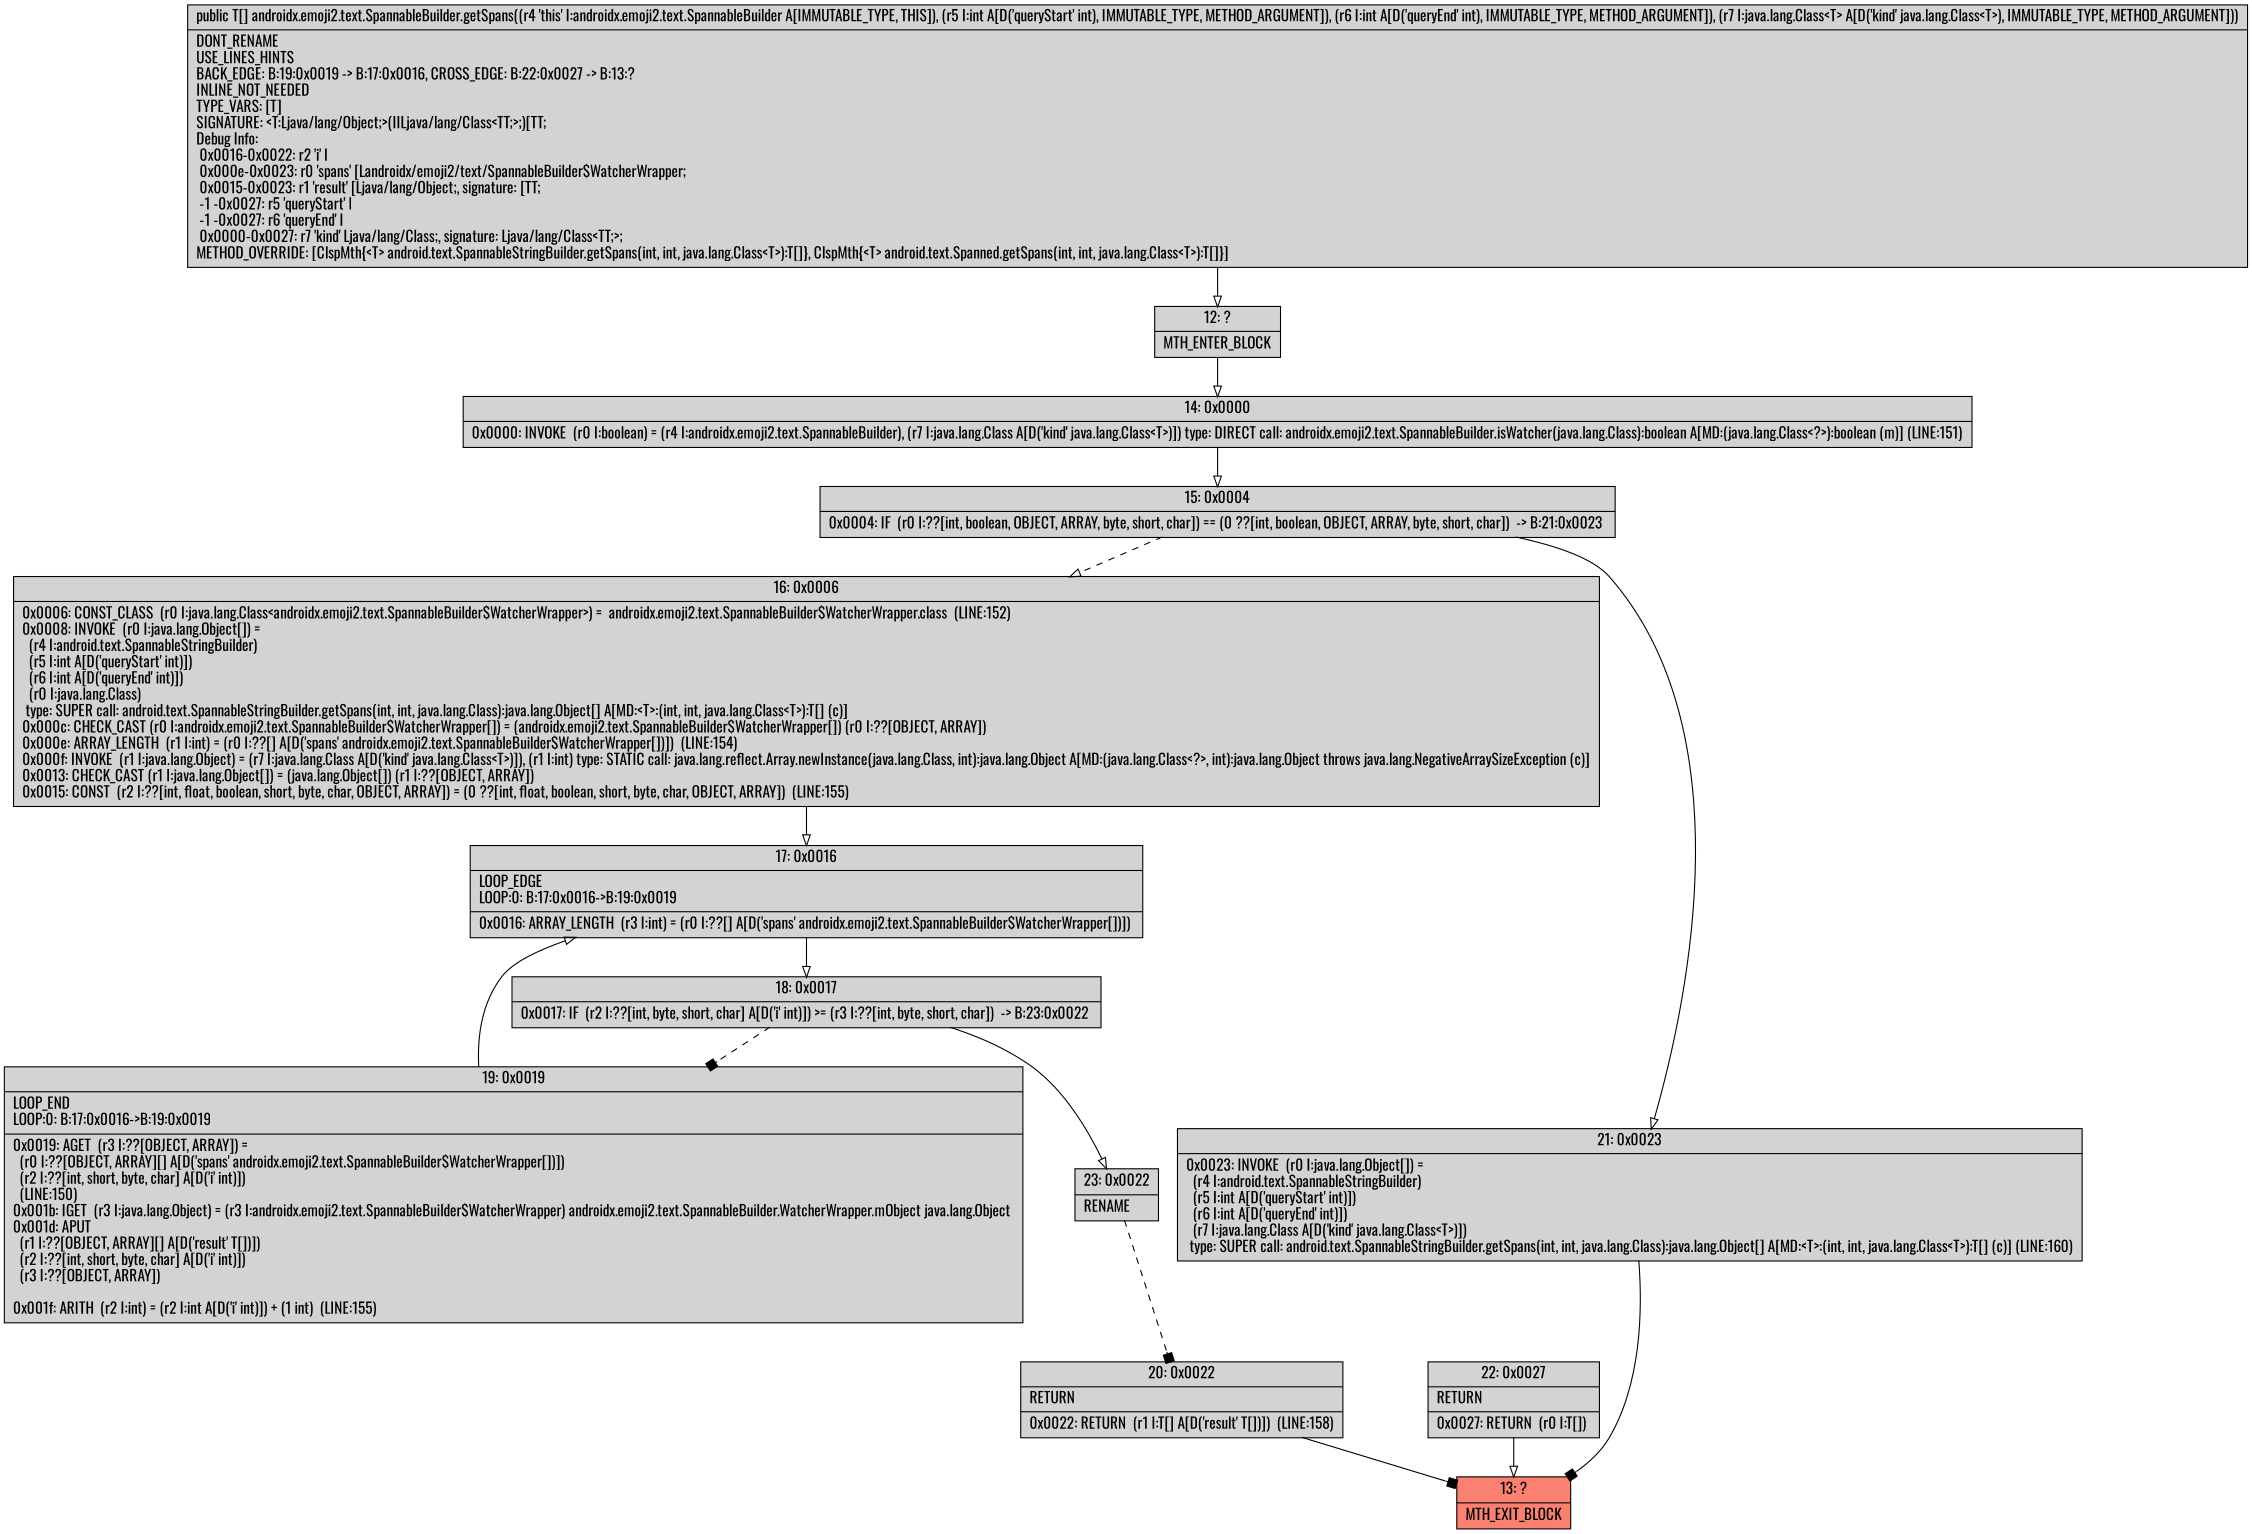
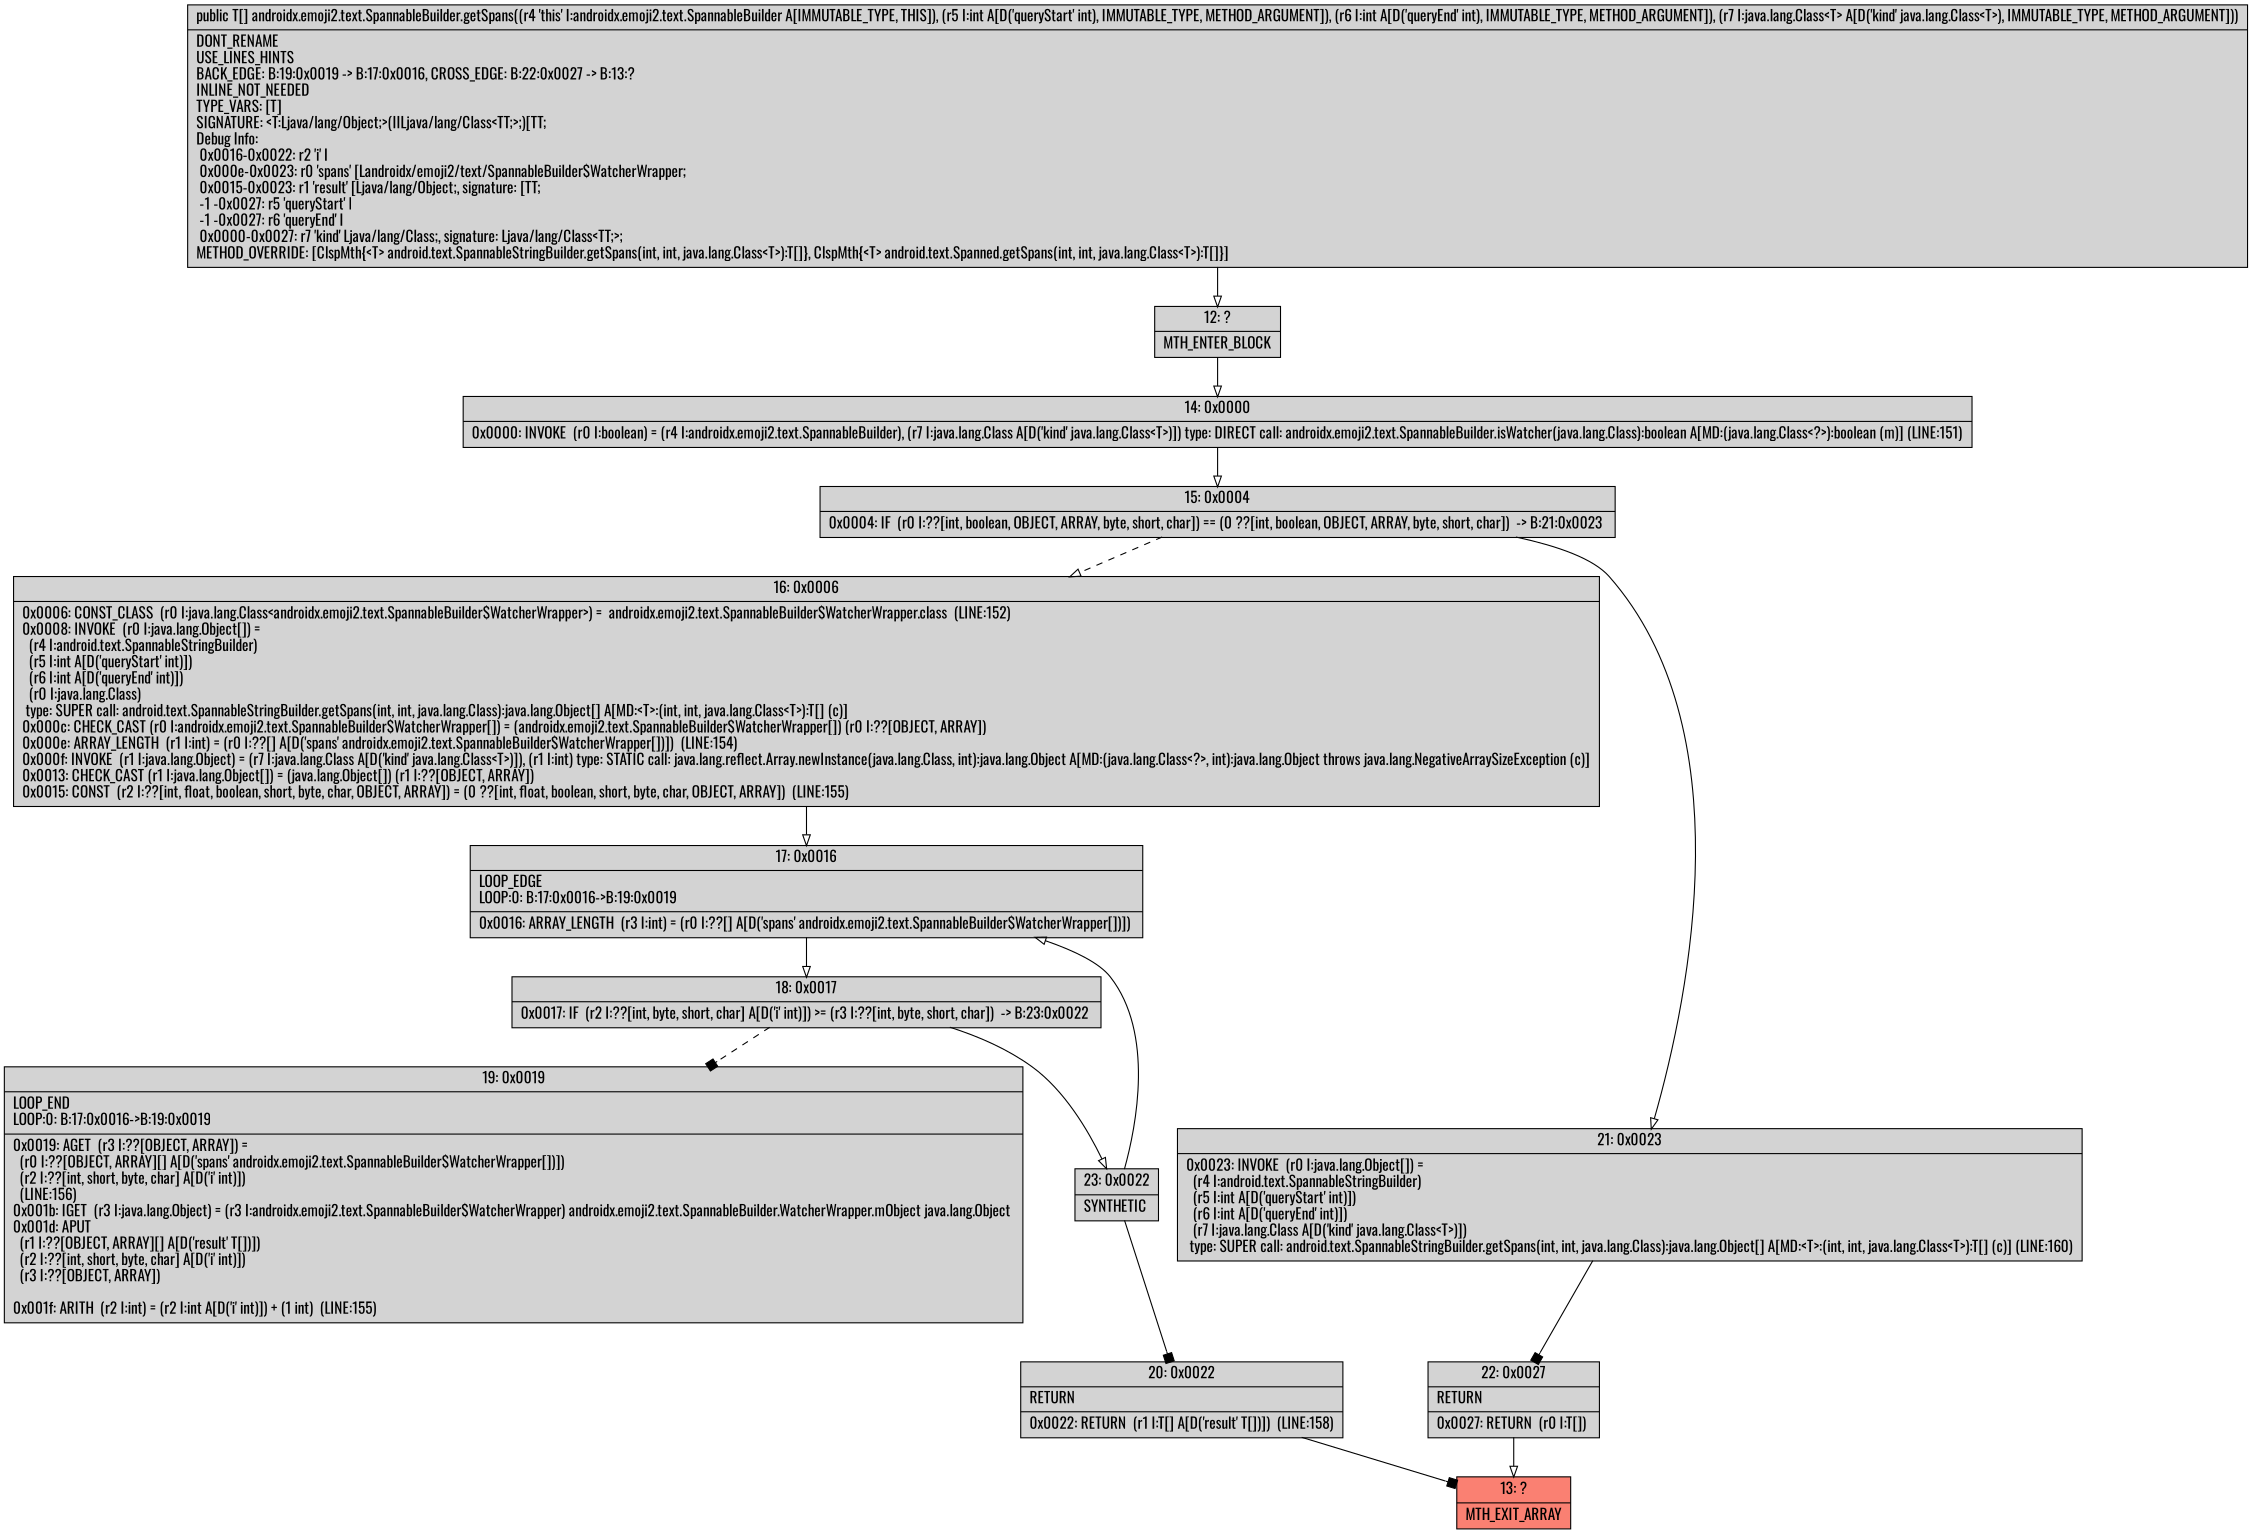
(496, 986) -> (1134, 1034)
(46, 1195) -> (45, 1195)
(1107, 1207) -> (1115, 1207)
(1146, 1286) -> (1146, 1286)
(1633, 1375) -> (1566, 1307)
(1514, 1515) -> (1514, 1515)
